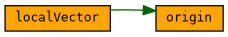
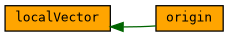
(127, 10) -> (140, 27)
